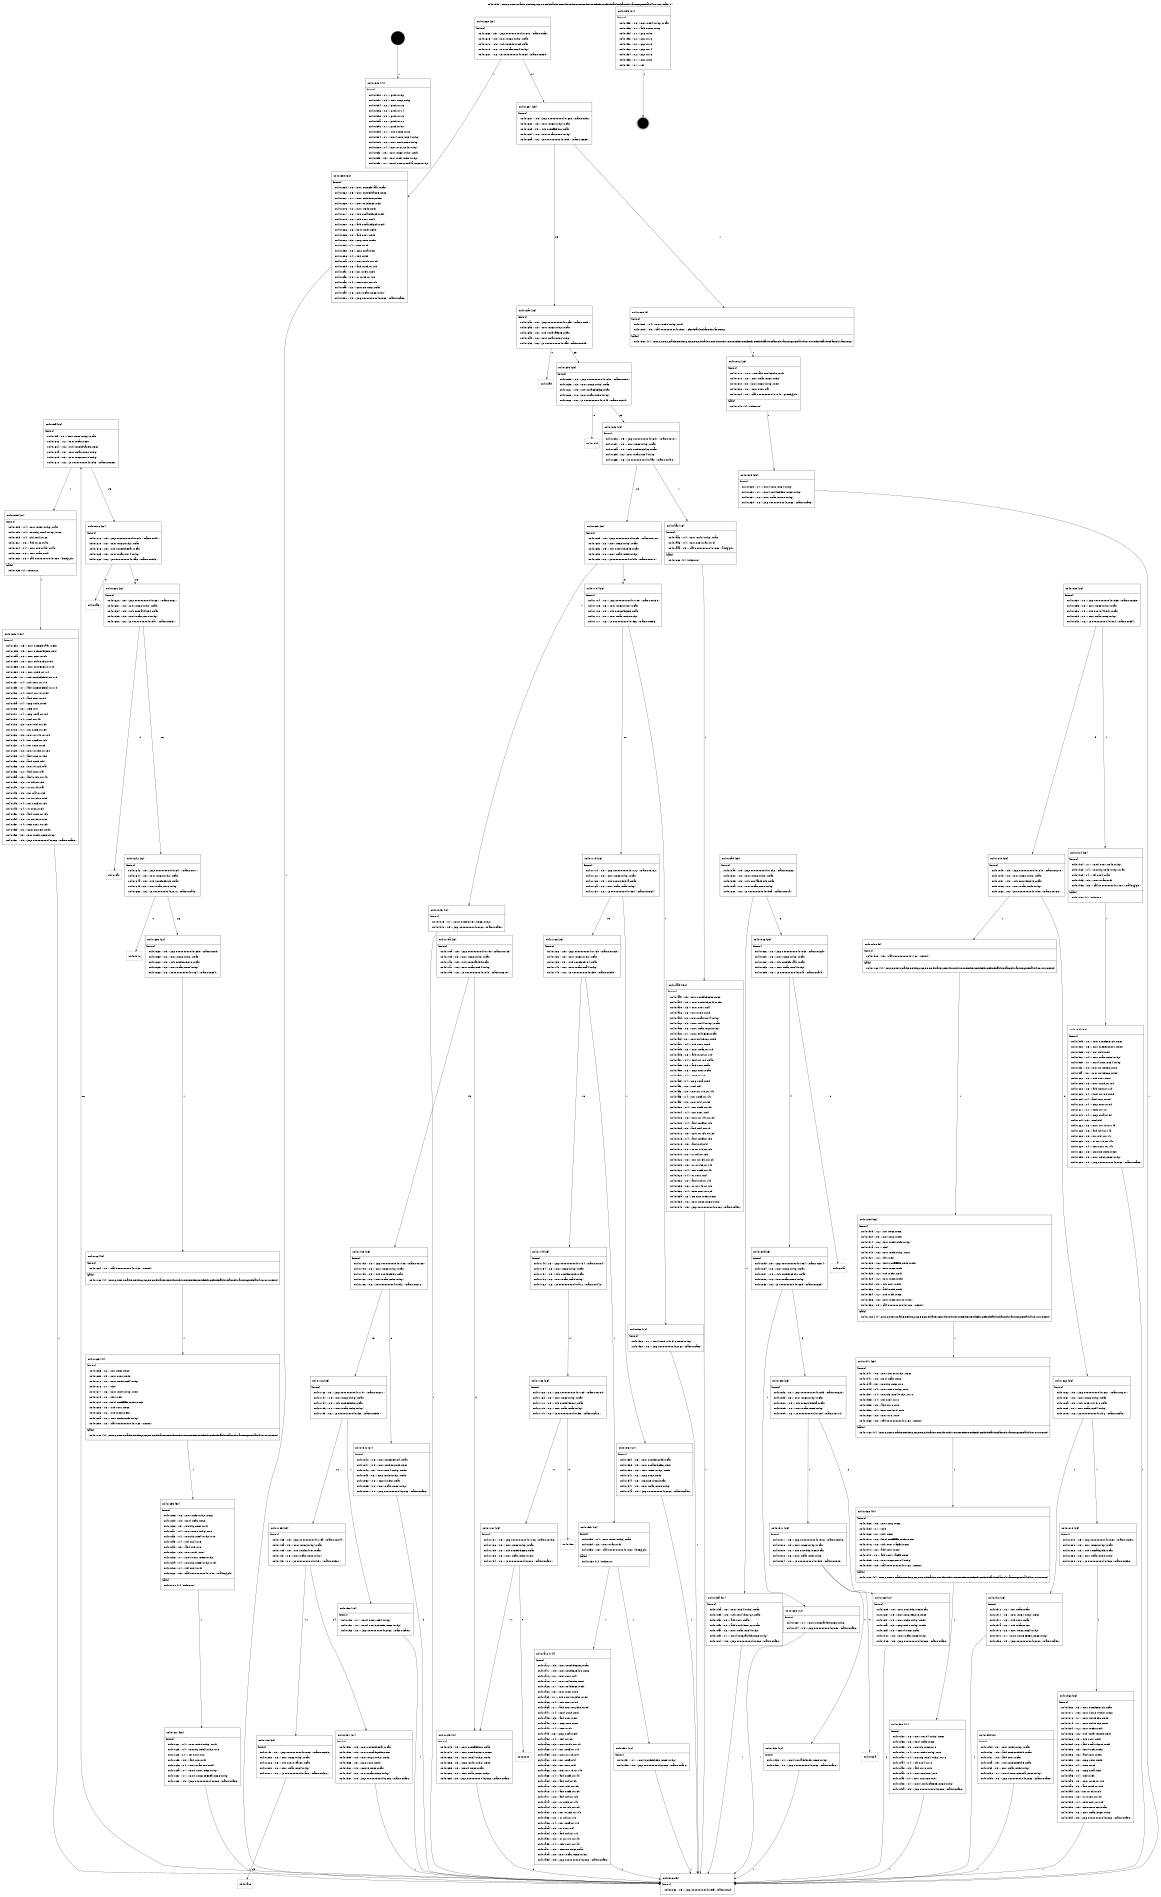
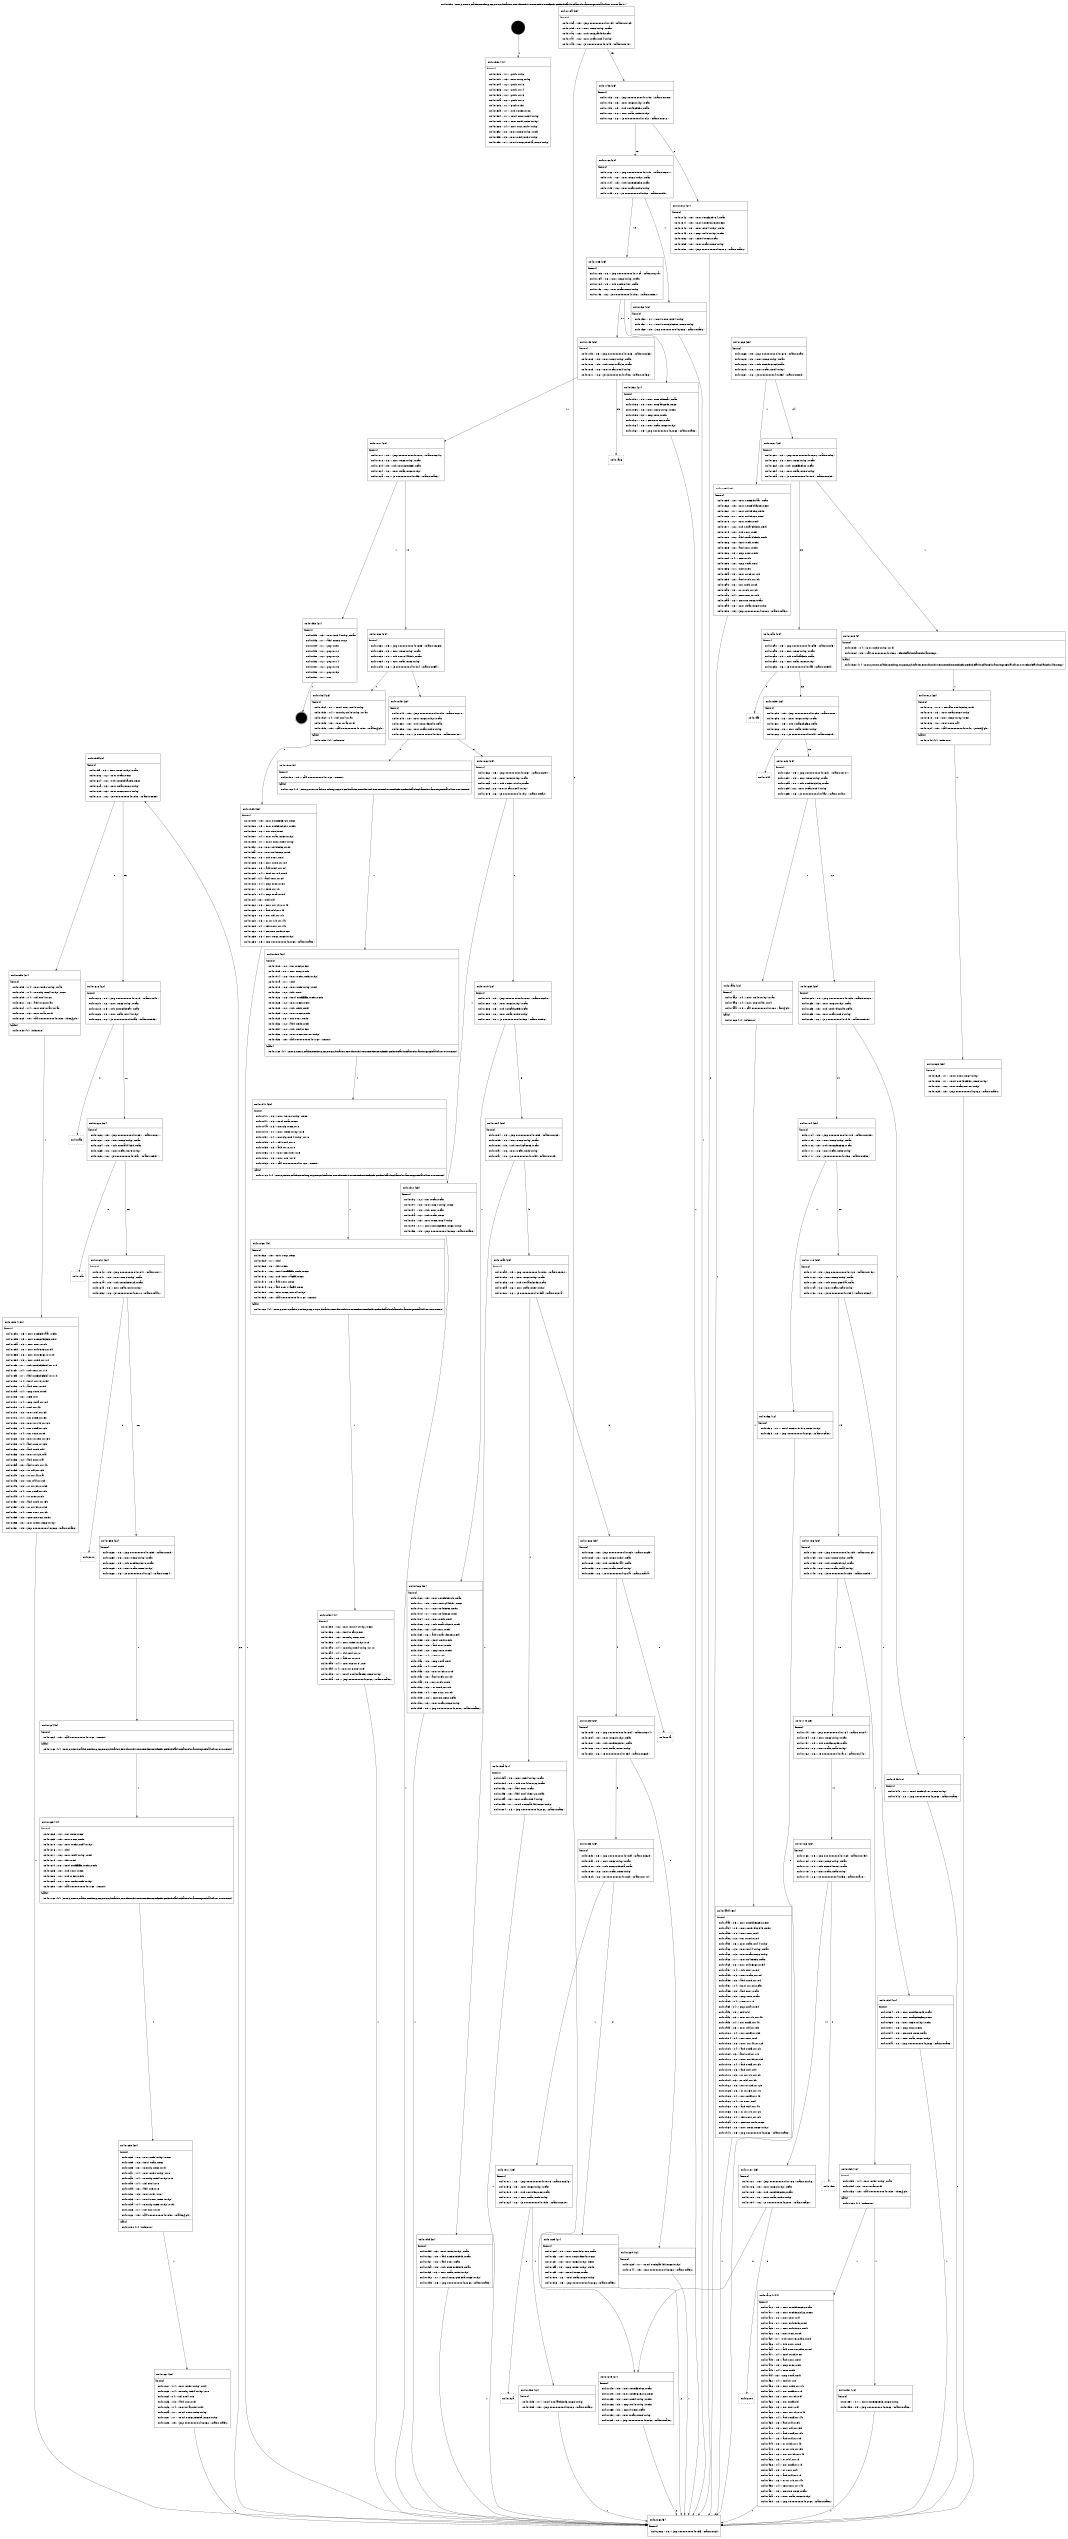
none -> (406, 460)
none -> (524, 1140)
(334, 1620) -> (628, 318)
